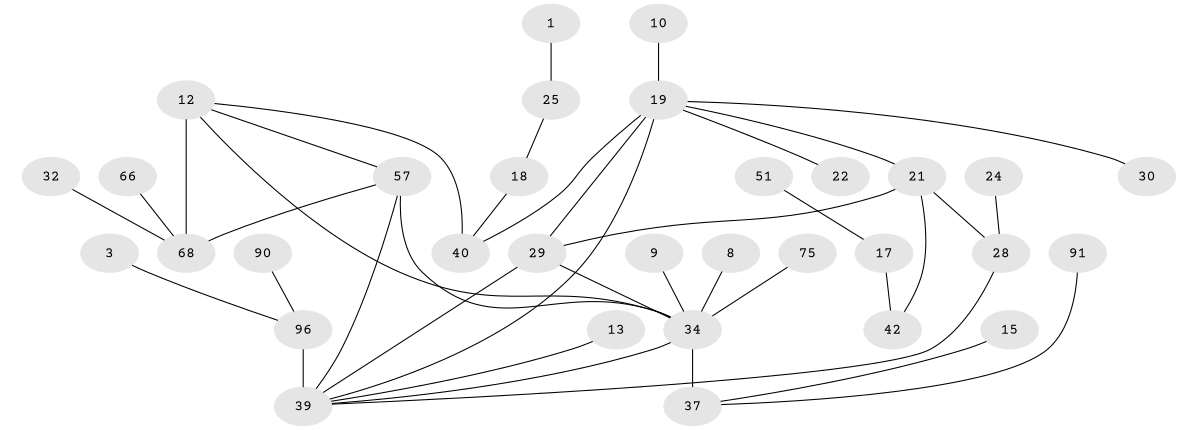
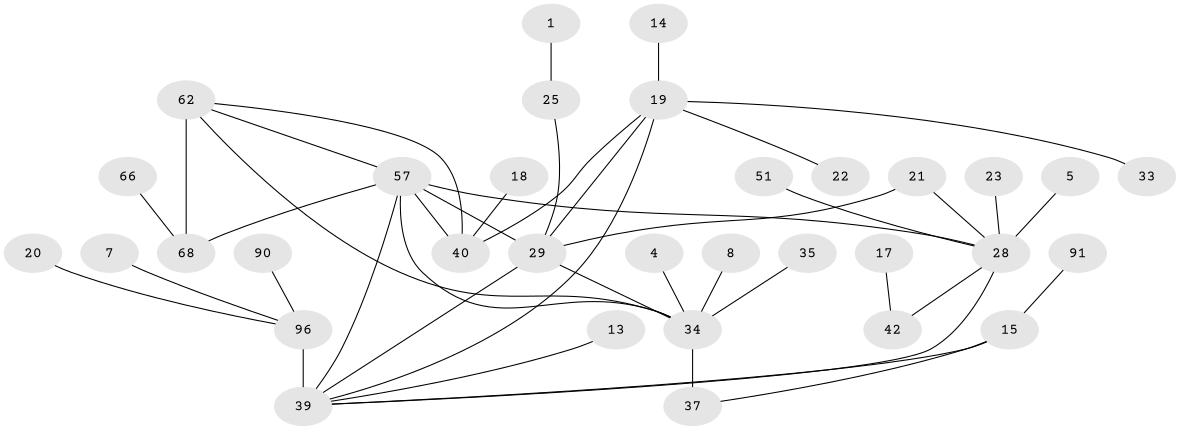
(659, 23) -> (659, 23)
(186, 100) -> (186, 100)
(792, 131) -> none
(535, 138) -> (559, 178)
(51, 177) -> none
(994, 177) -> (994, 177)
none -> (1070, 177)
(1147, 177) -> (1147, 177)
none -> (431, 215)
none -> (470, 215)
none -> (702, 215)
(826, 216) -> (879, 221)
none -> (33, 253)
(110, 253) -> (110, 253)
(654, 253) -> (654, 253)
(807, 253) -> (807, 253)
(925, 256) -> (947, 292)
(503, 383) -> (661, 385)
(929, 386) -> (1044, 292)
